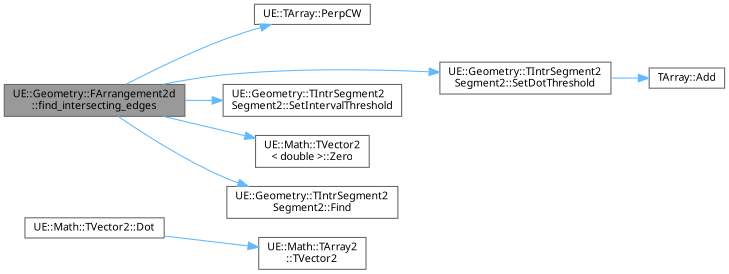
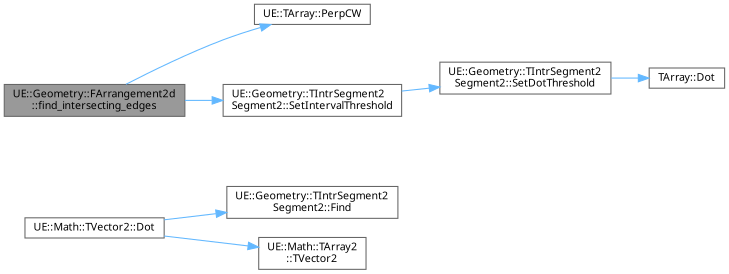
(295, 70) -> (415, 90)
(687, 78) -> (687, 78)
(312, 151) -> none
(176, 153) -> (190, 217)
